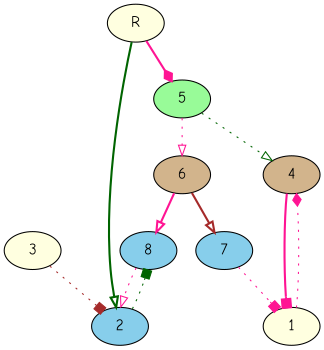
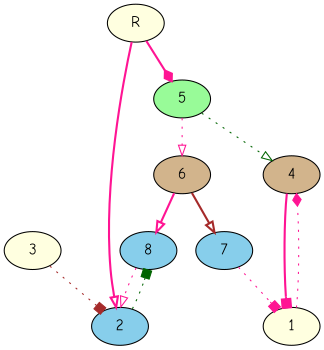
(112, 169) -> (112, 169)
